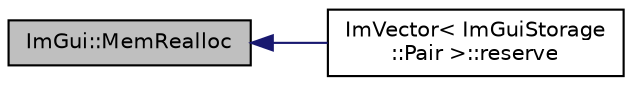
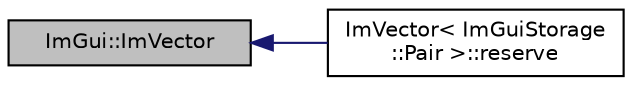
(130, 43) -> (130, 43)
